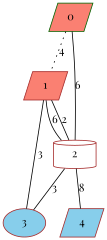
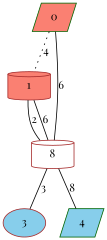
(46, 86) -> (29, 86)
(35, 154) -> none
(75, 154) -> (53, 154)
(82, 223) -> (82, 223)
